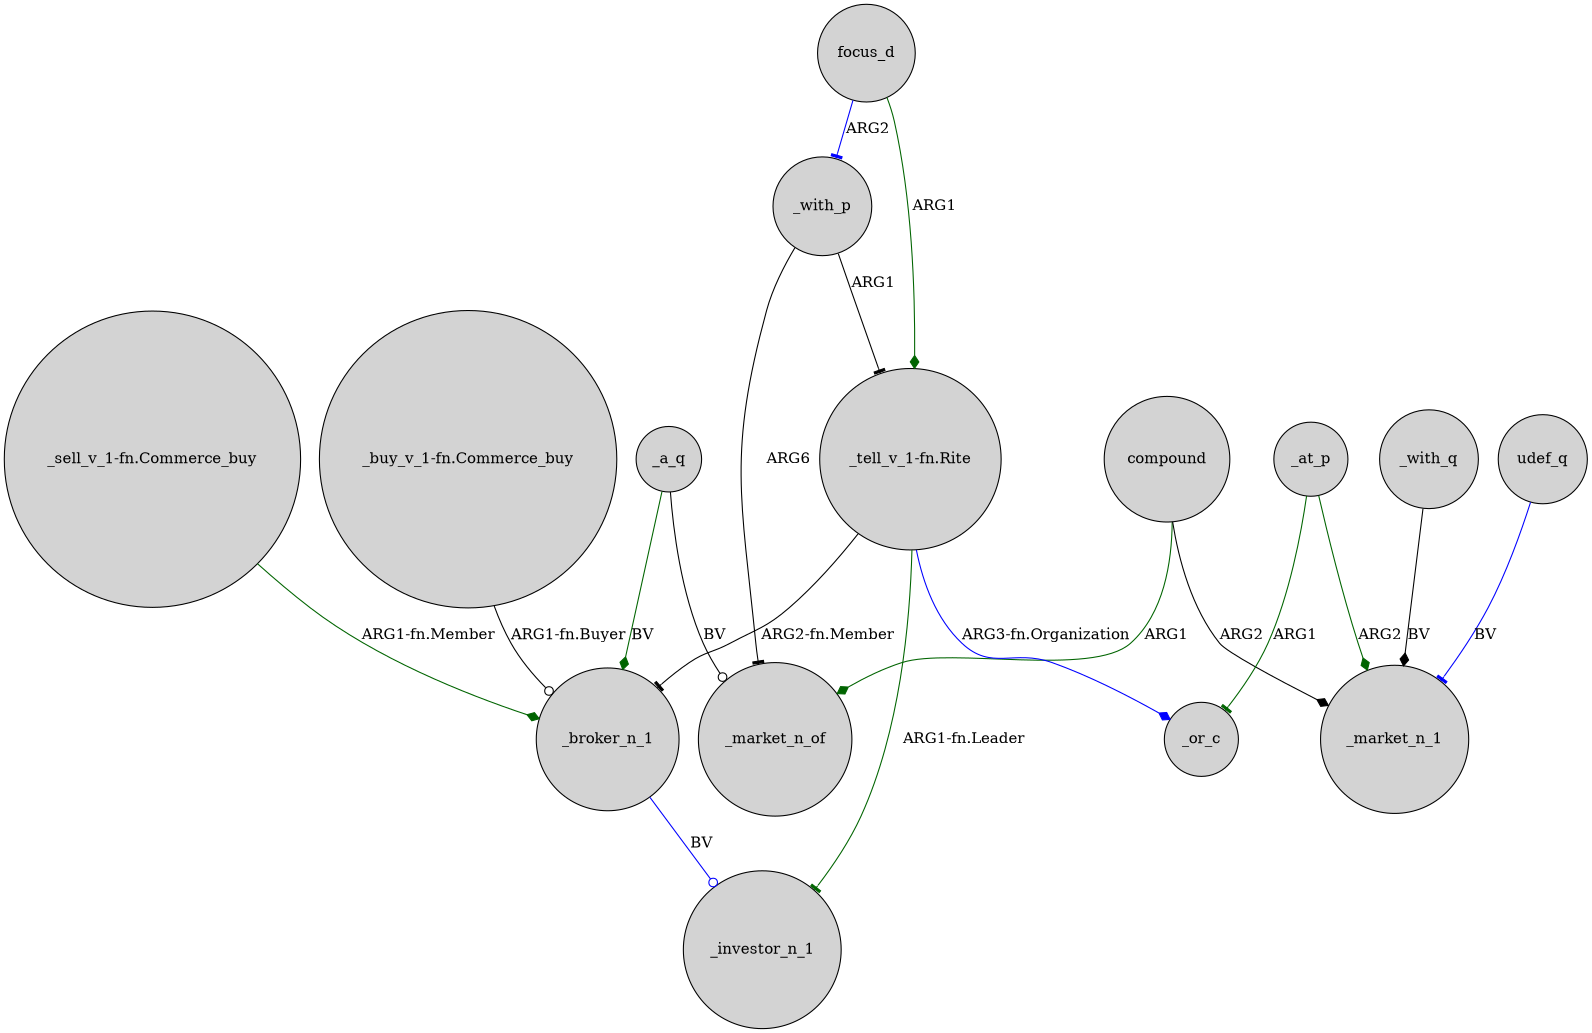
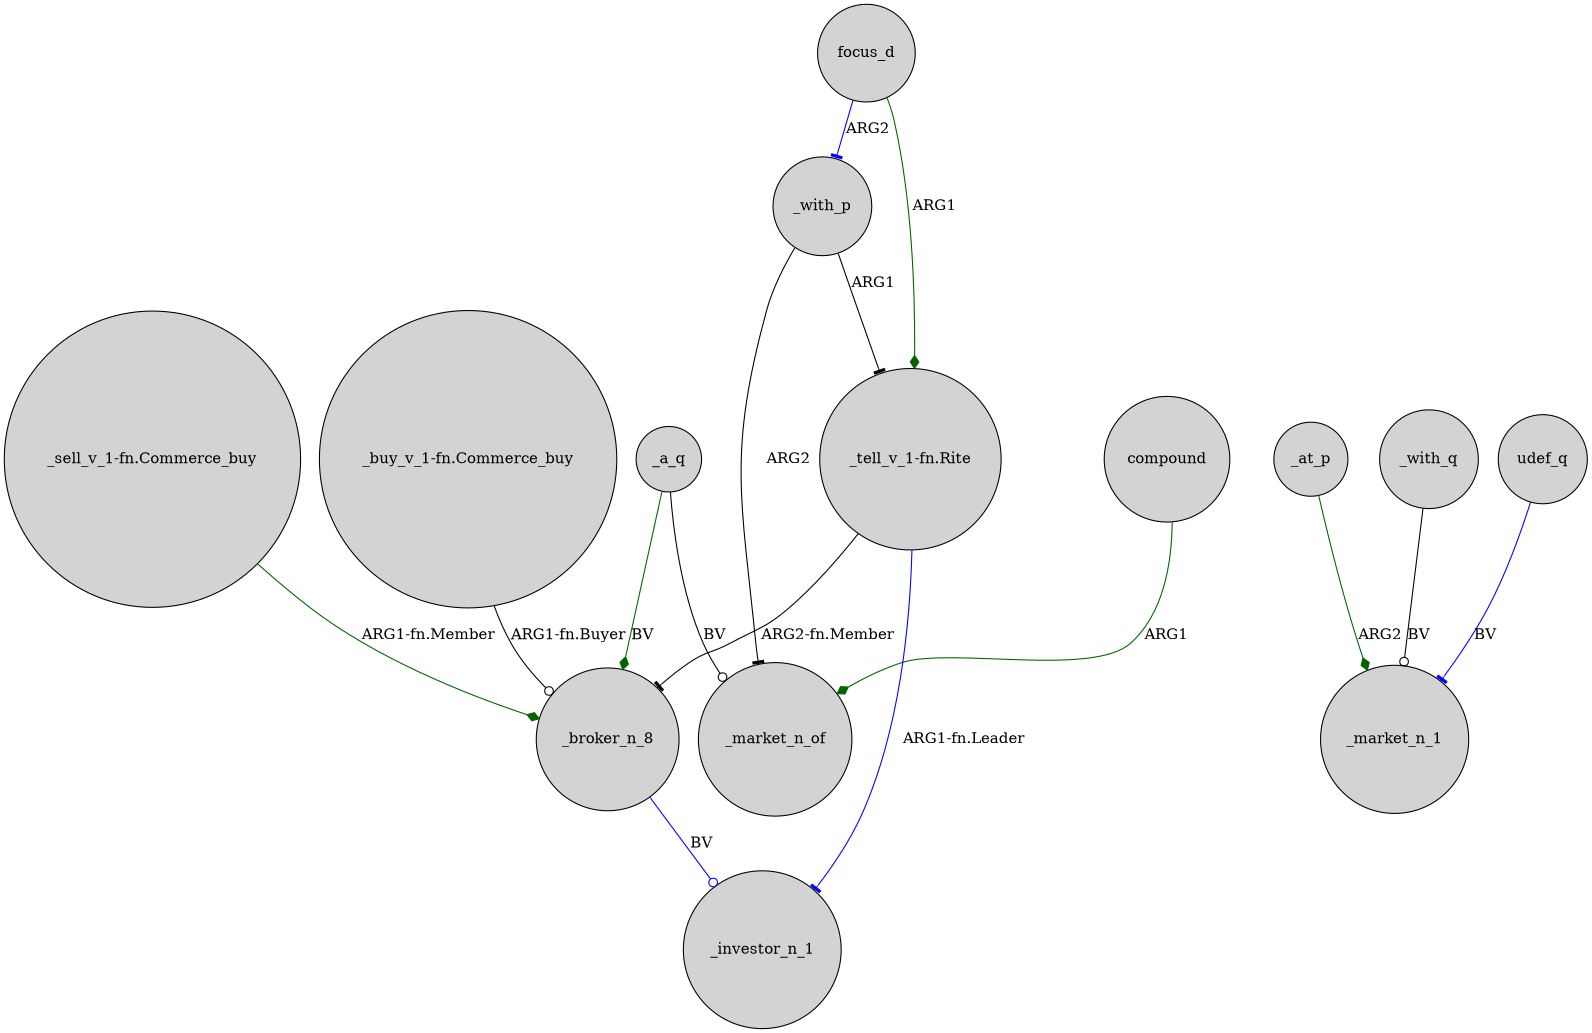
(789, 459) -> (789, 459)
(1414, 583) -> (1414, 583)
(1214, 636) -> none
(891, 726) -> (891, 726)
(608, 739) -> (608, 739)
(1201, 739) -> none
